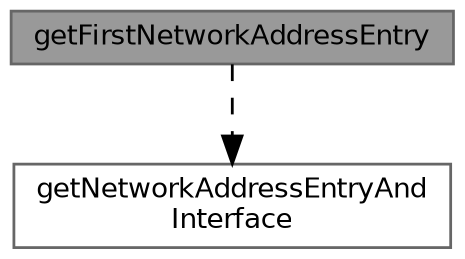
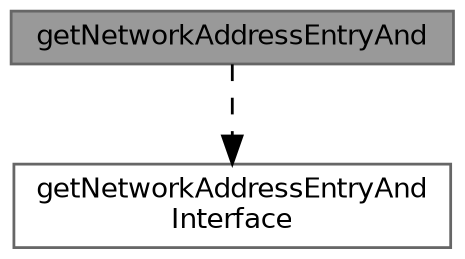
(232, 38) -> (232, 38)
